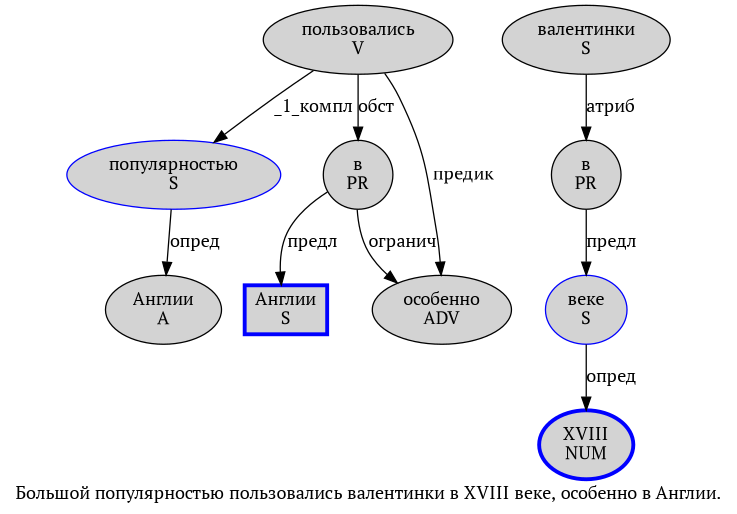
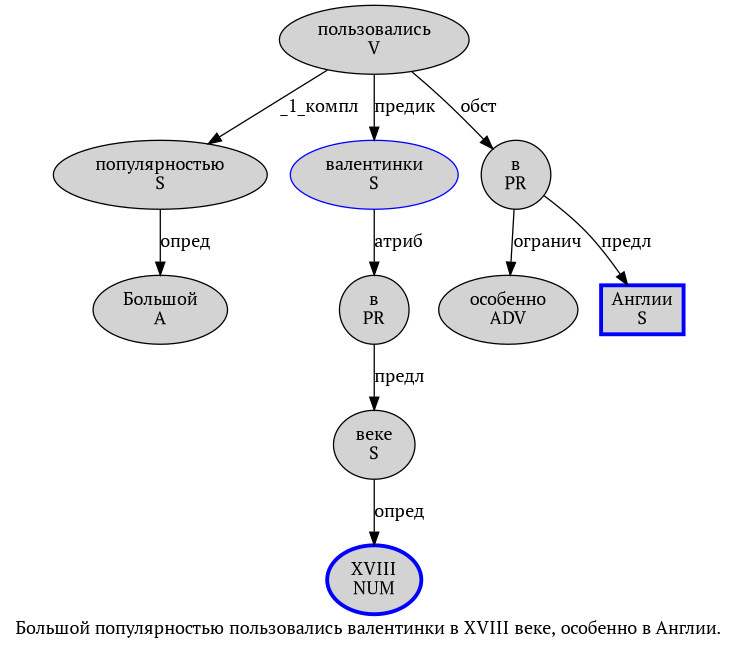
(586, 40) -> (374, 175)
(424, 164) -> (374, 101)
(174, 175) -> (160, 175)
(163, 310) -> (160, 310)
(586, 310) -> (374, 445)
